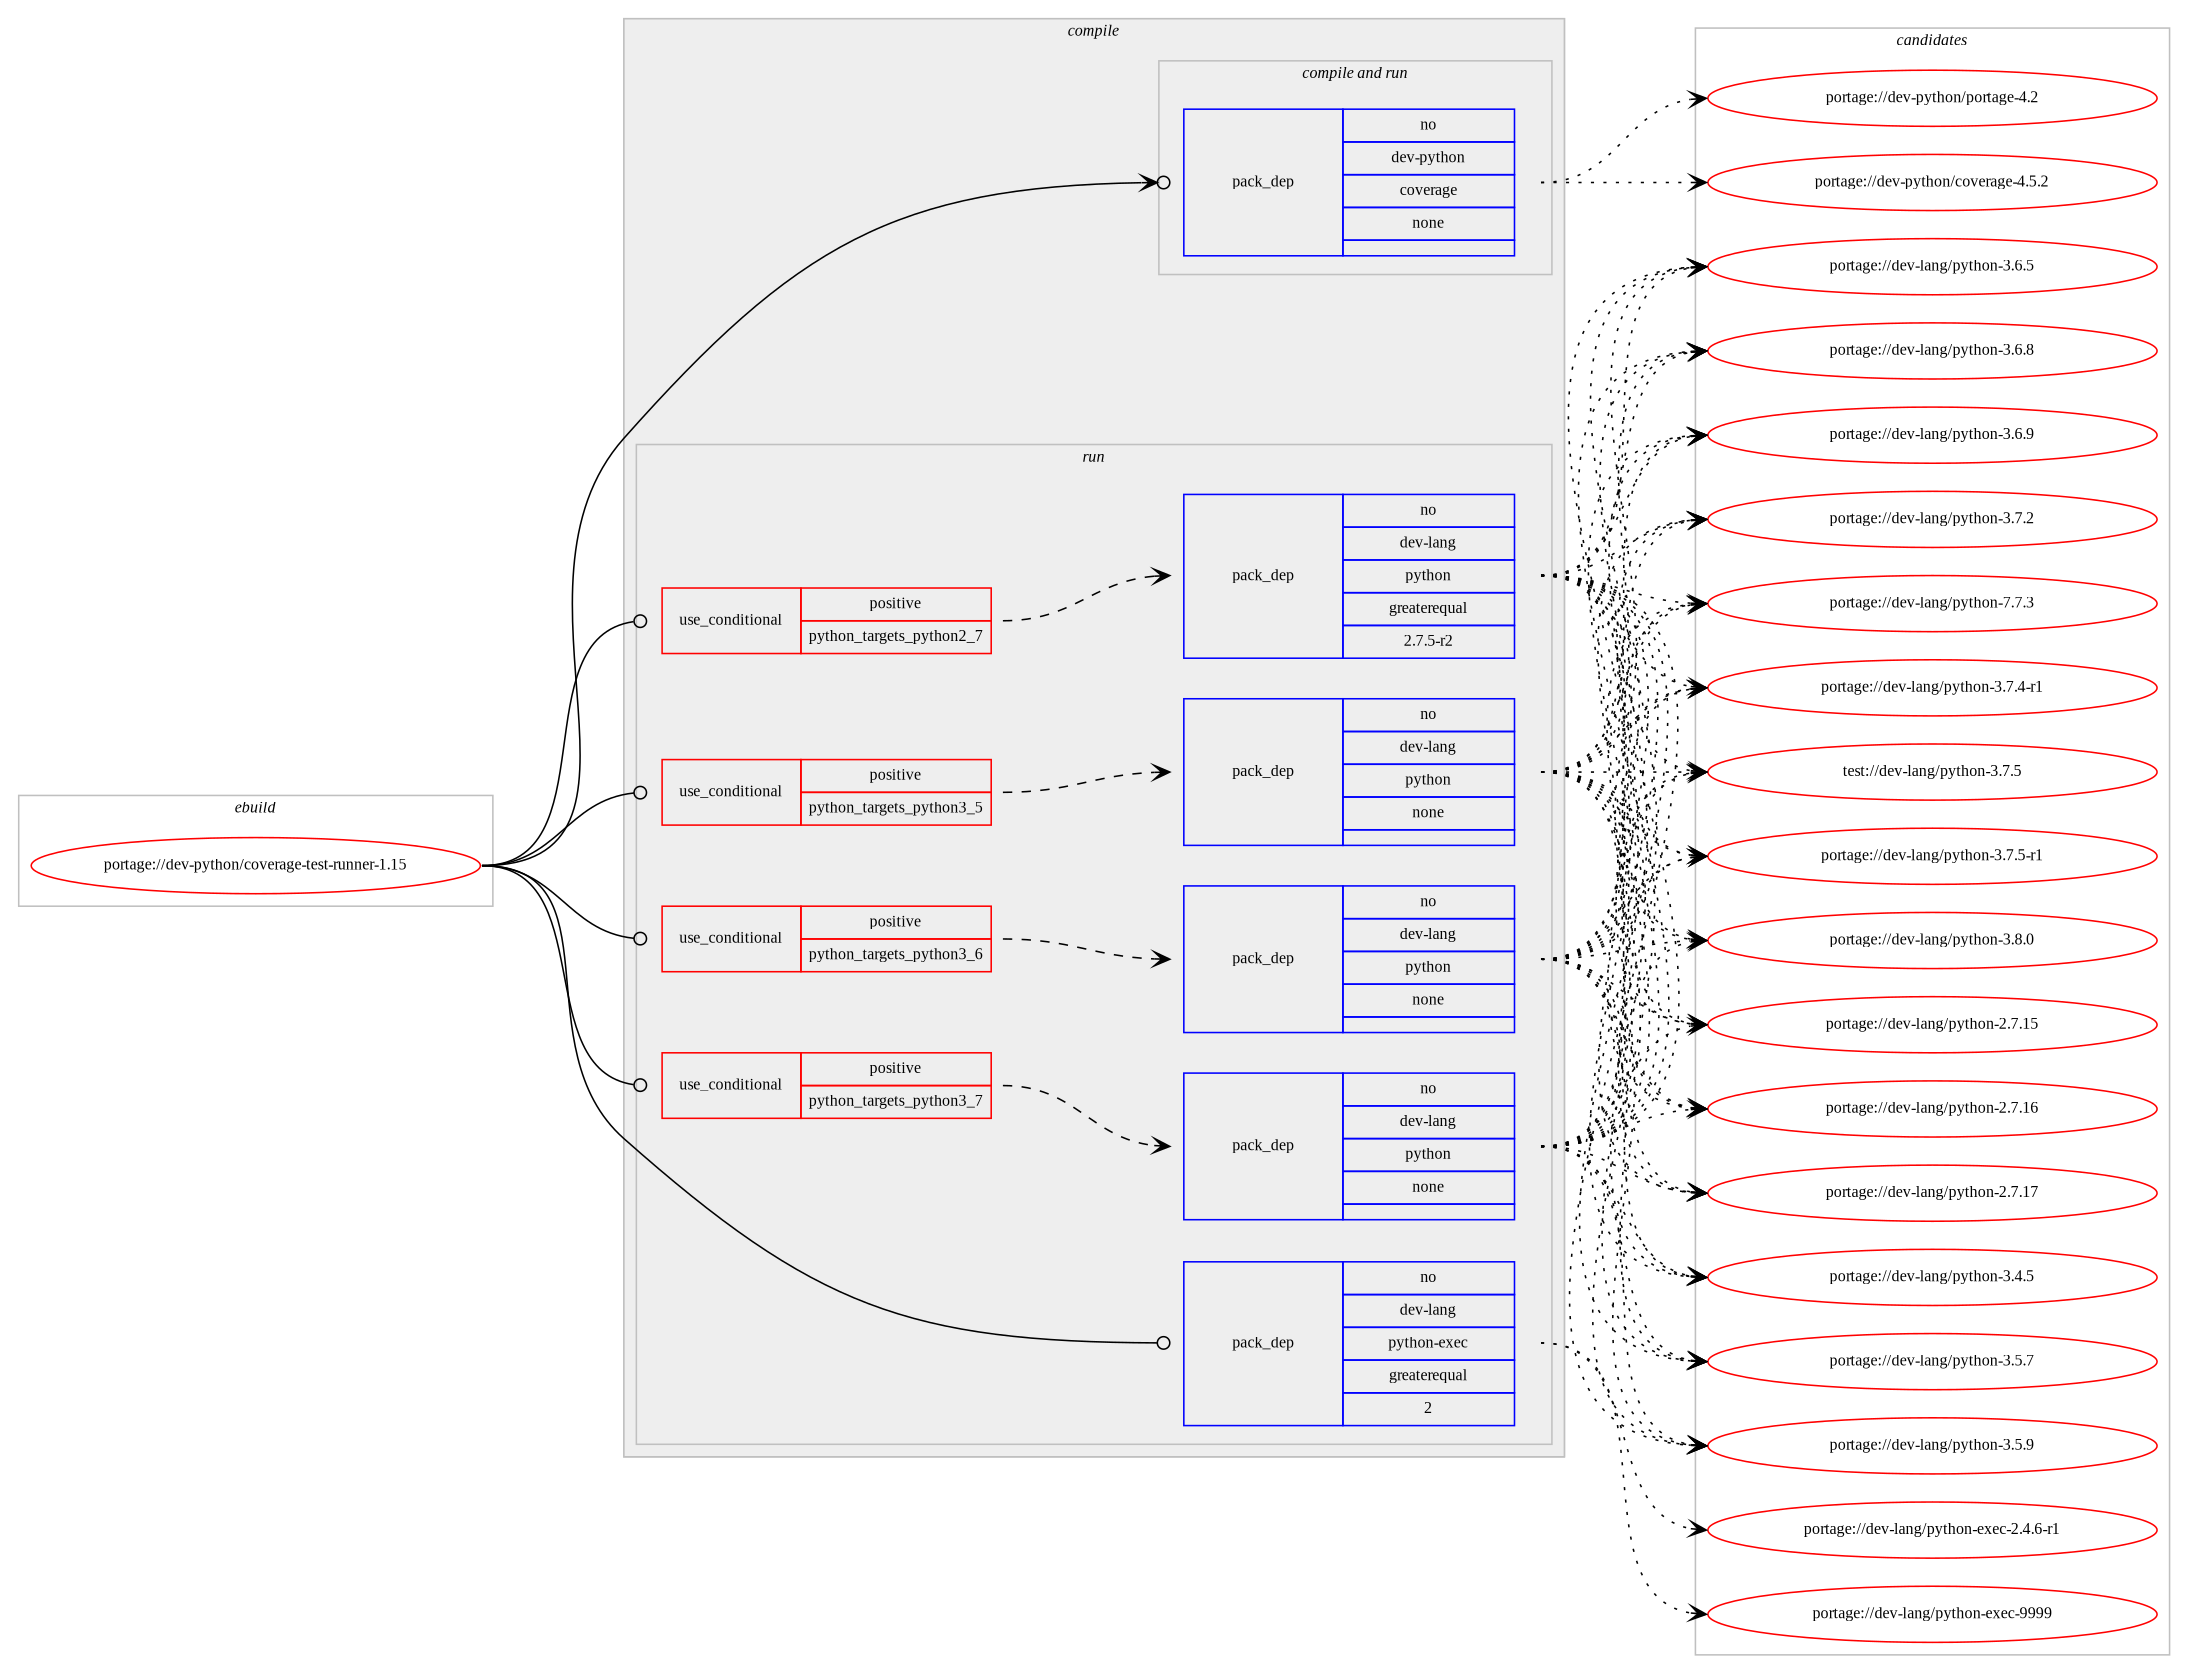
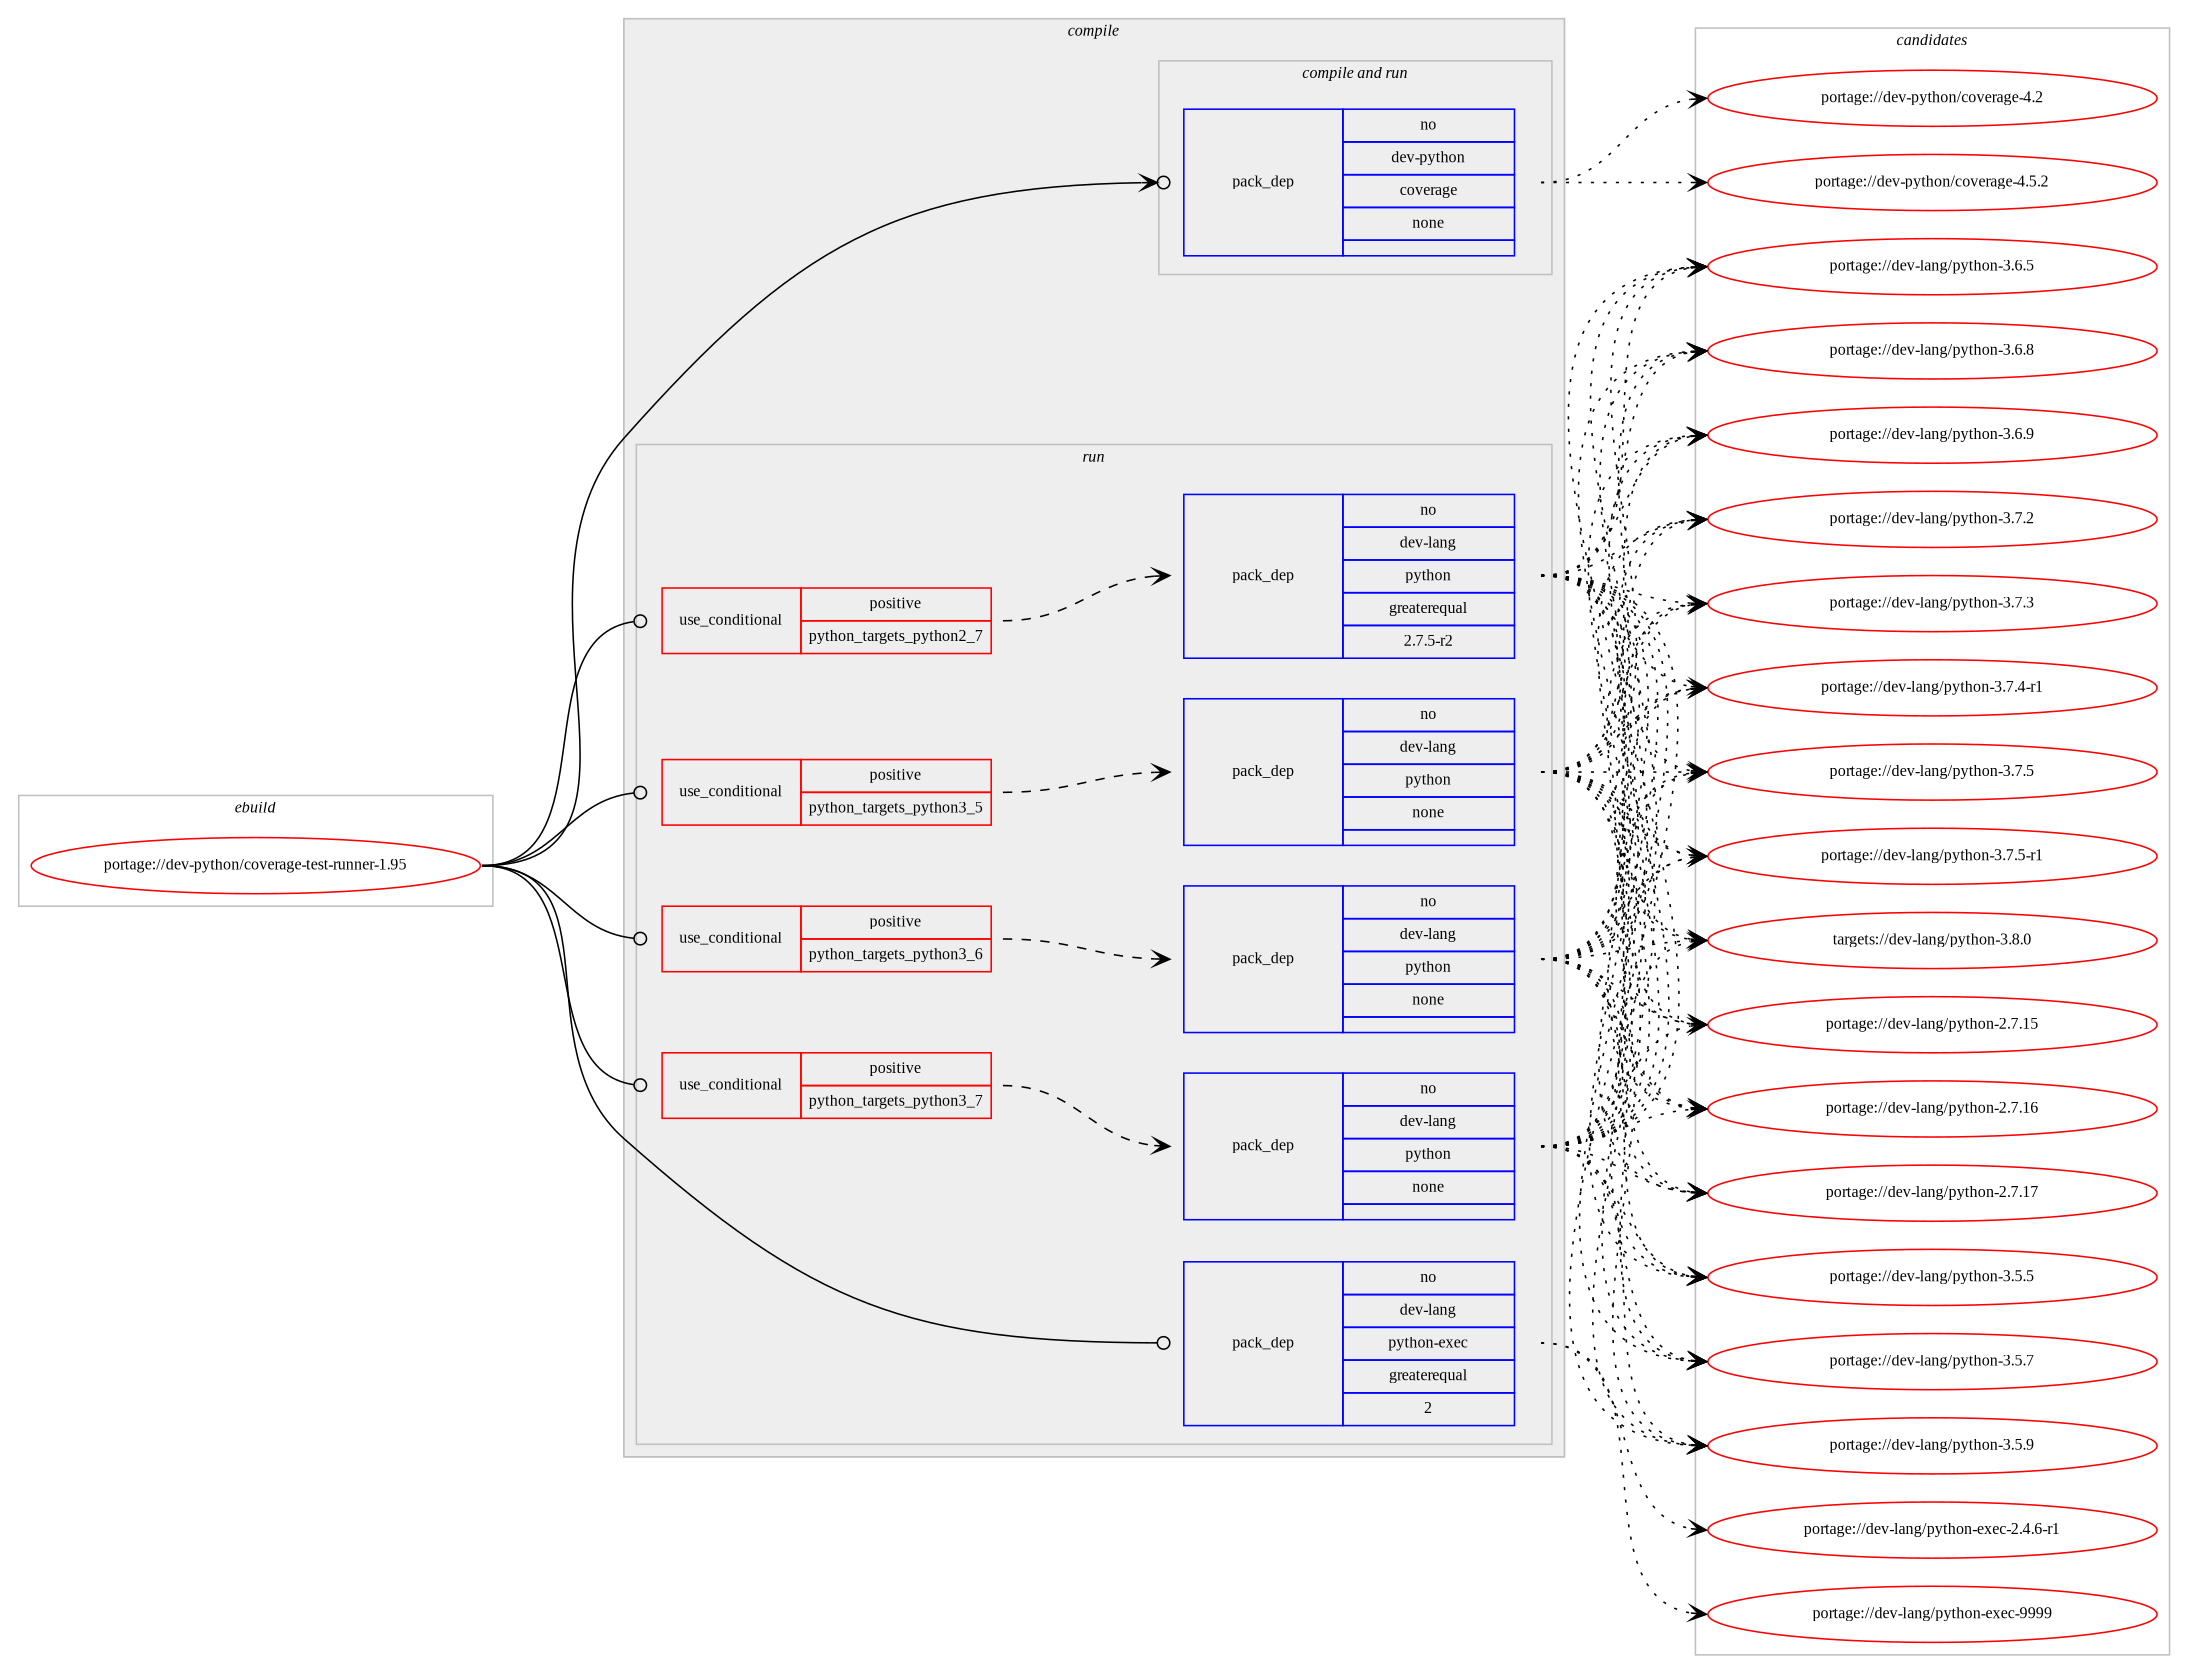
(1932, 98) -> (1932, 98)
(1932, 604) -> (1932, 604)
(1932, 772) -> (1932, 772)
(256, 866) -> (256, 866)
(1932, 941) -> (1932, 941)
(1932, 1277) -> (1932, 1277)
